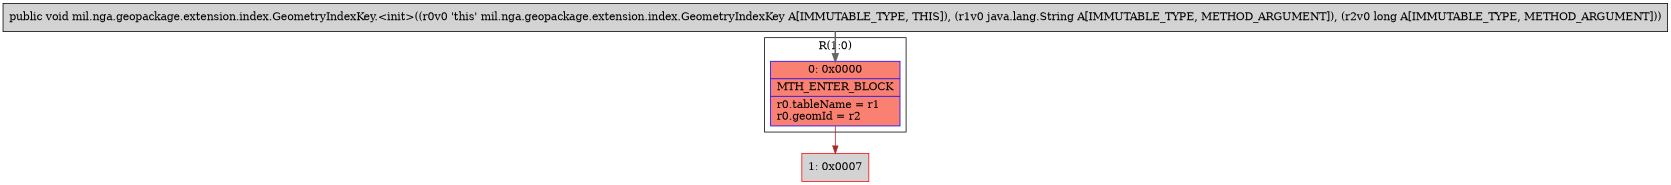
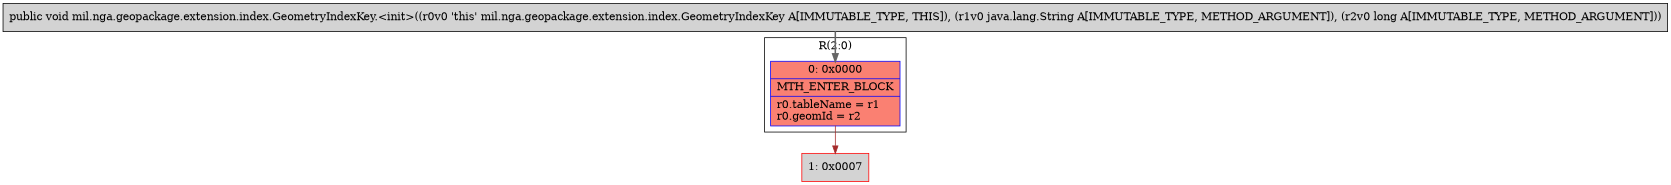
(835, 46) -> (835, 46)
